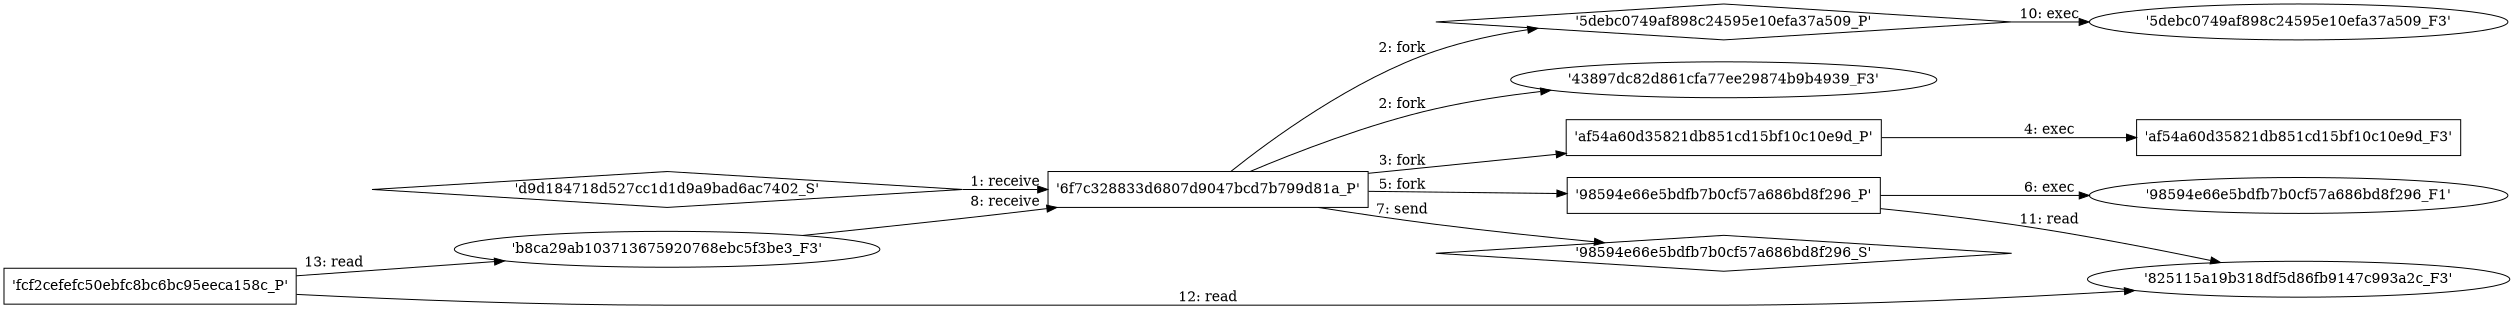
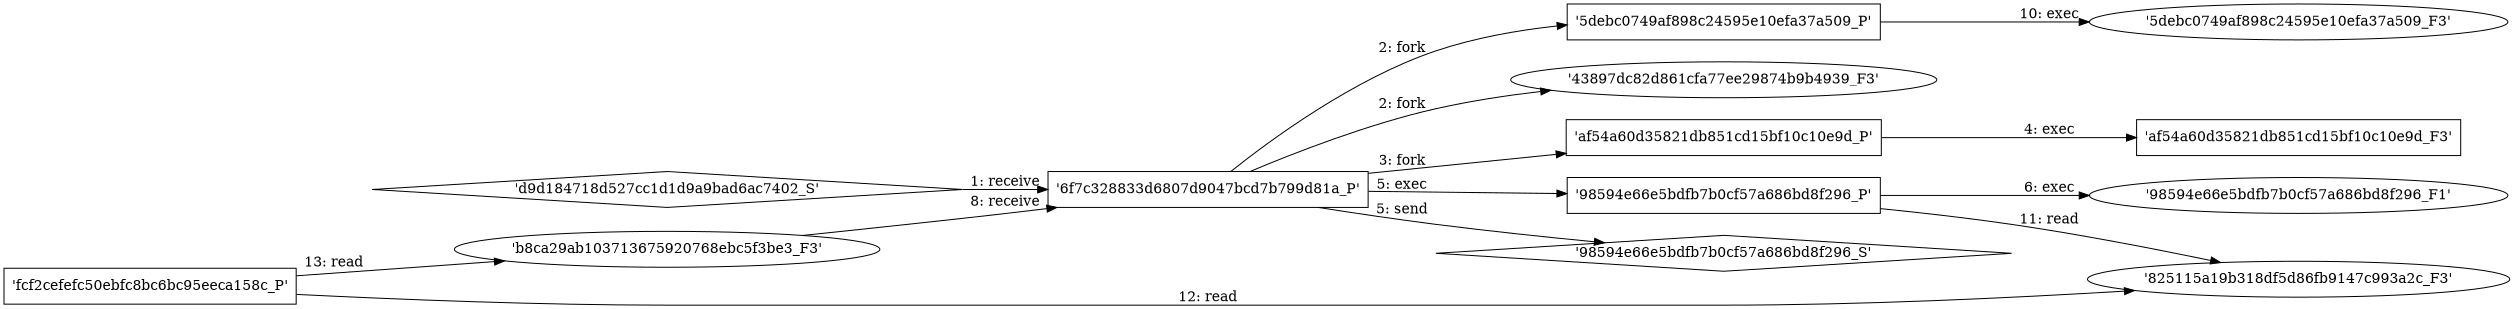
(1724, 22) -> (1724, 22)
(1402, 185) -> (1402, 185)
(1402, 210) -> (1402, 210)
